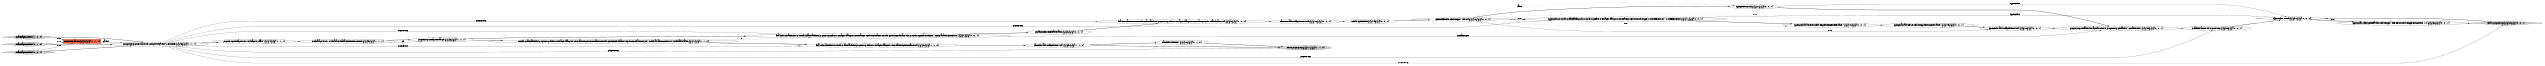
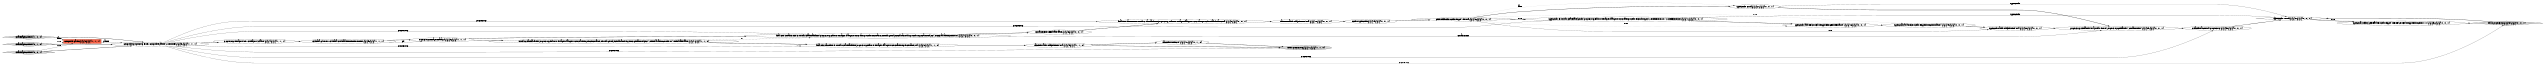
(59, 39) -> (59, 39)
